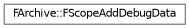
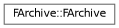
(95, 14) -> (59, 14)
